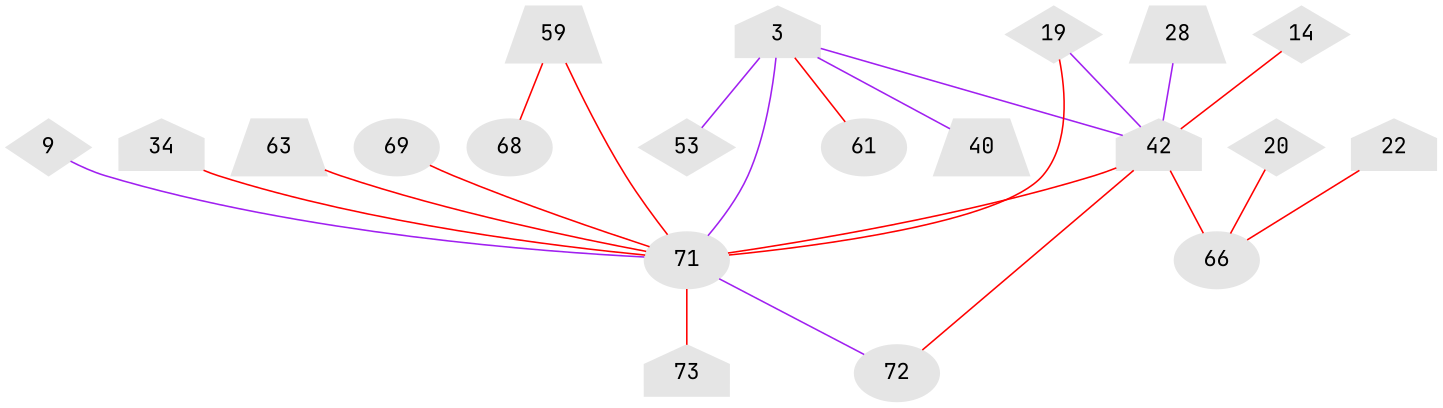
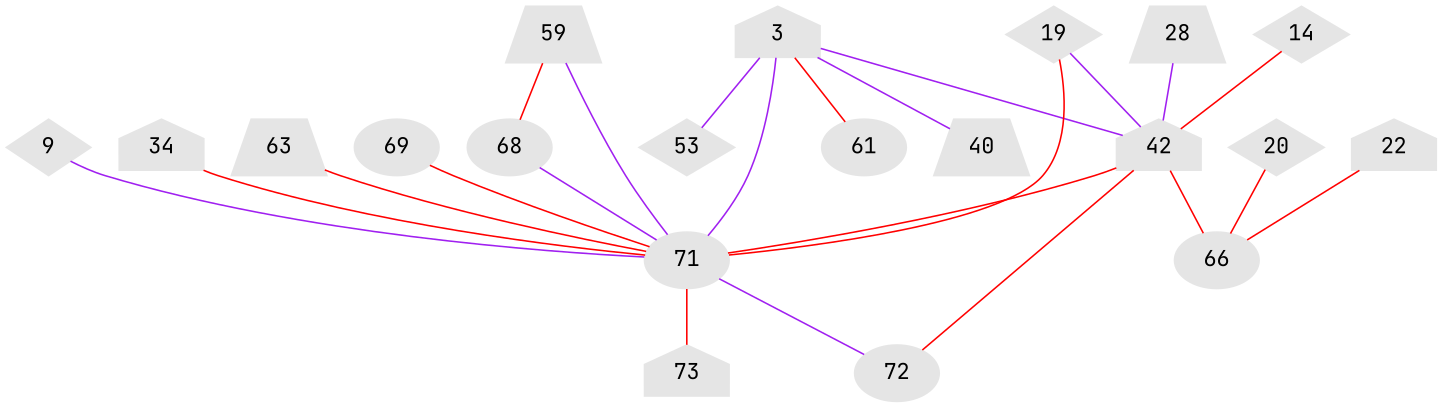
(612, 152) -> (612, 152)
none -> (598, 204)
